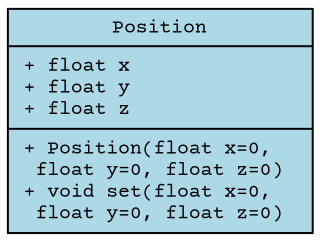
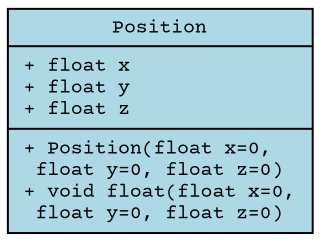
(148, 191) -> (160, 191)
